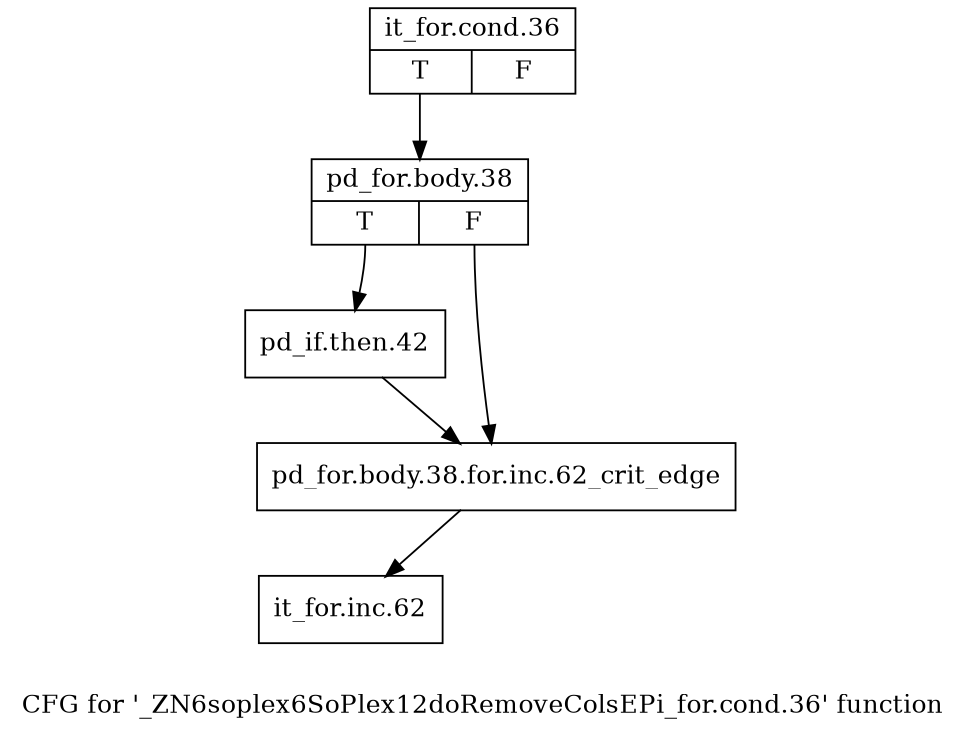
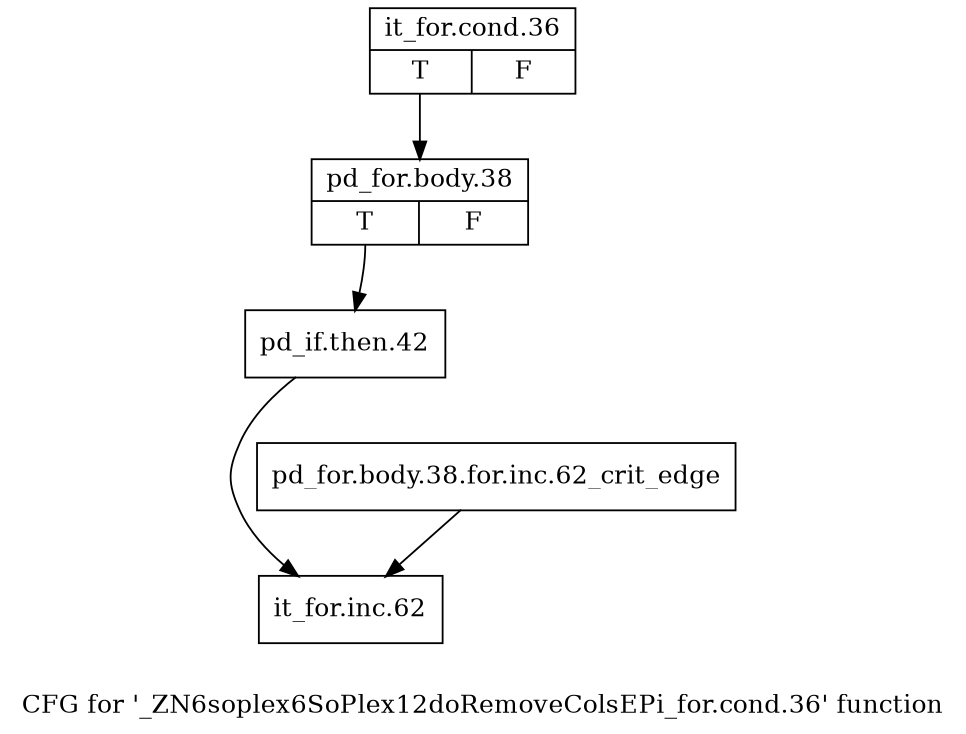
(479, 335) -> none
(414, 404) -> (231, 469)
